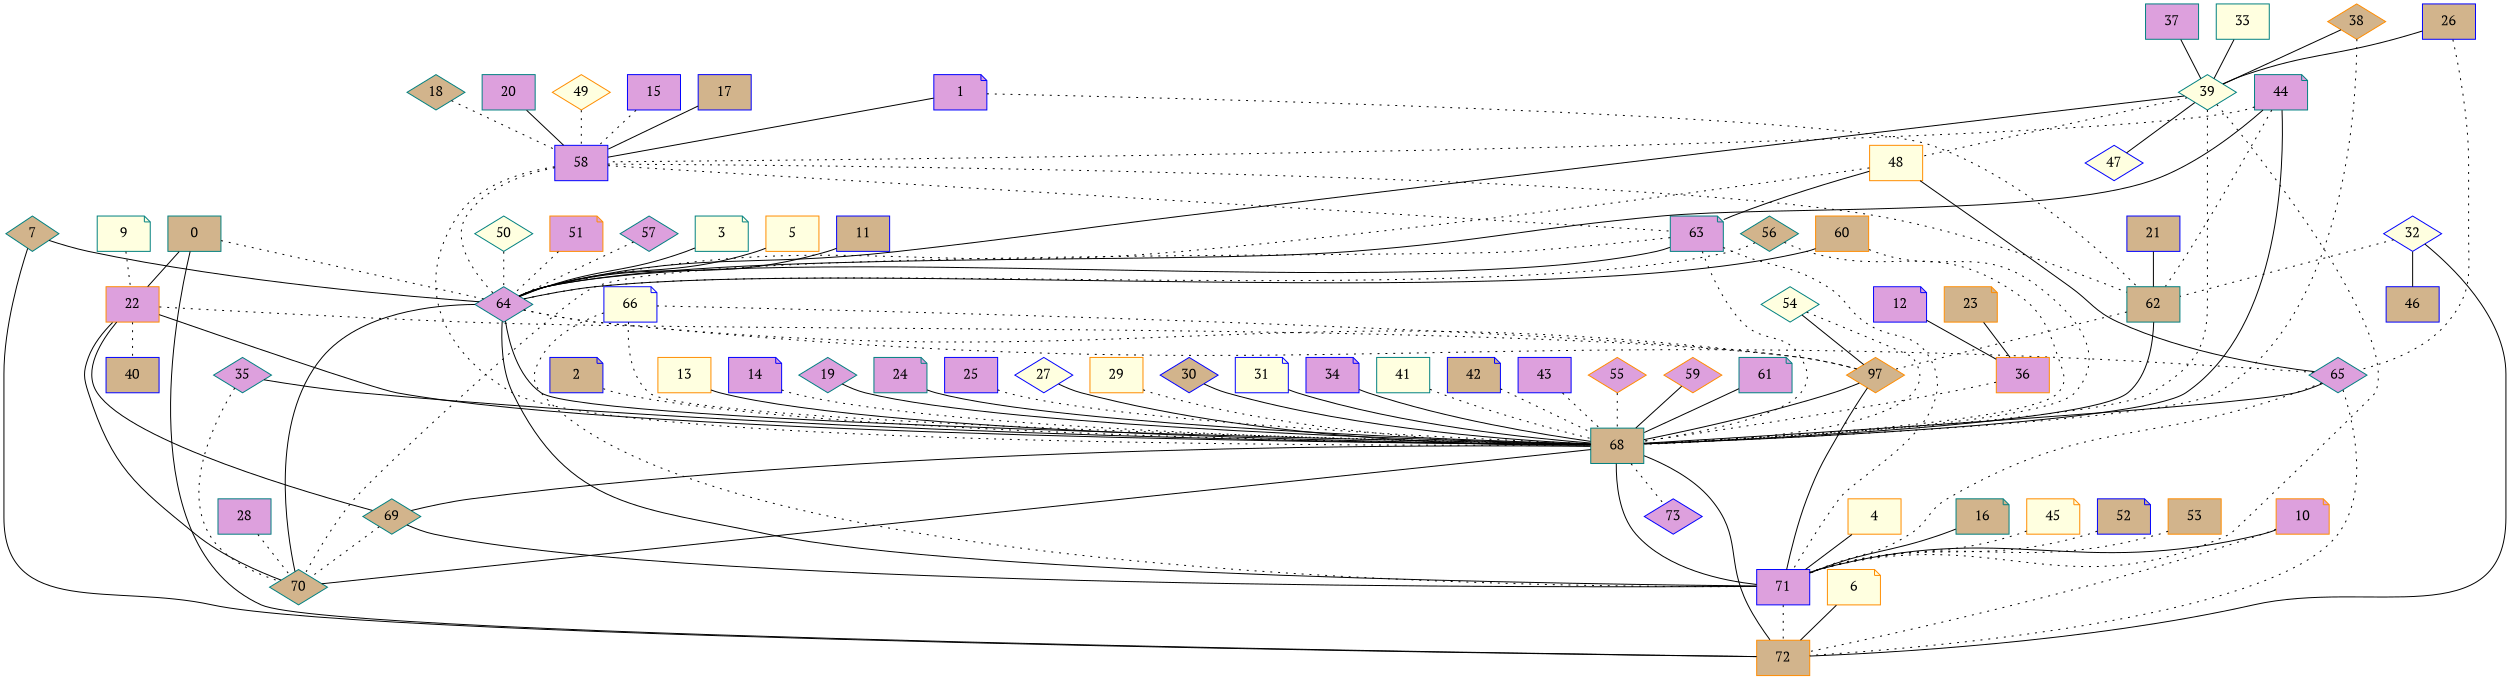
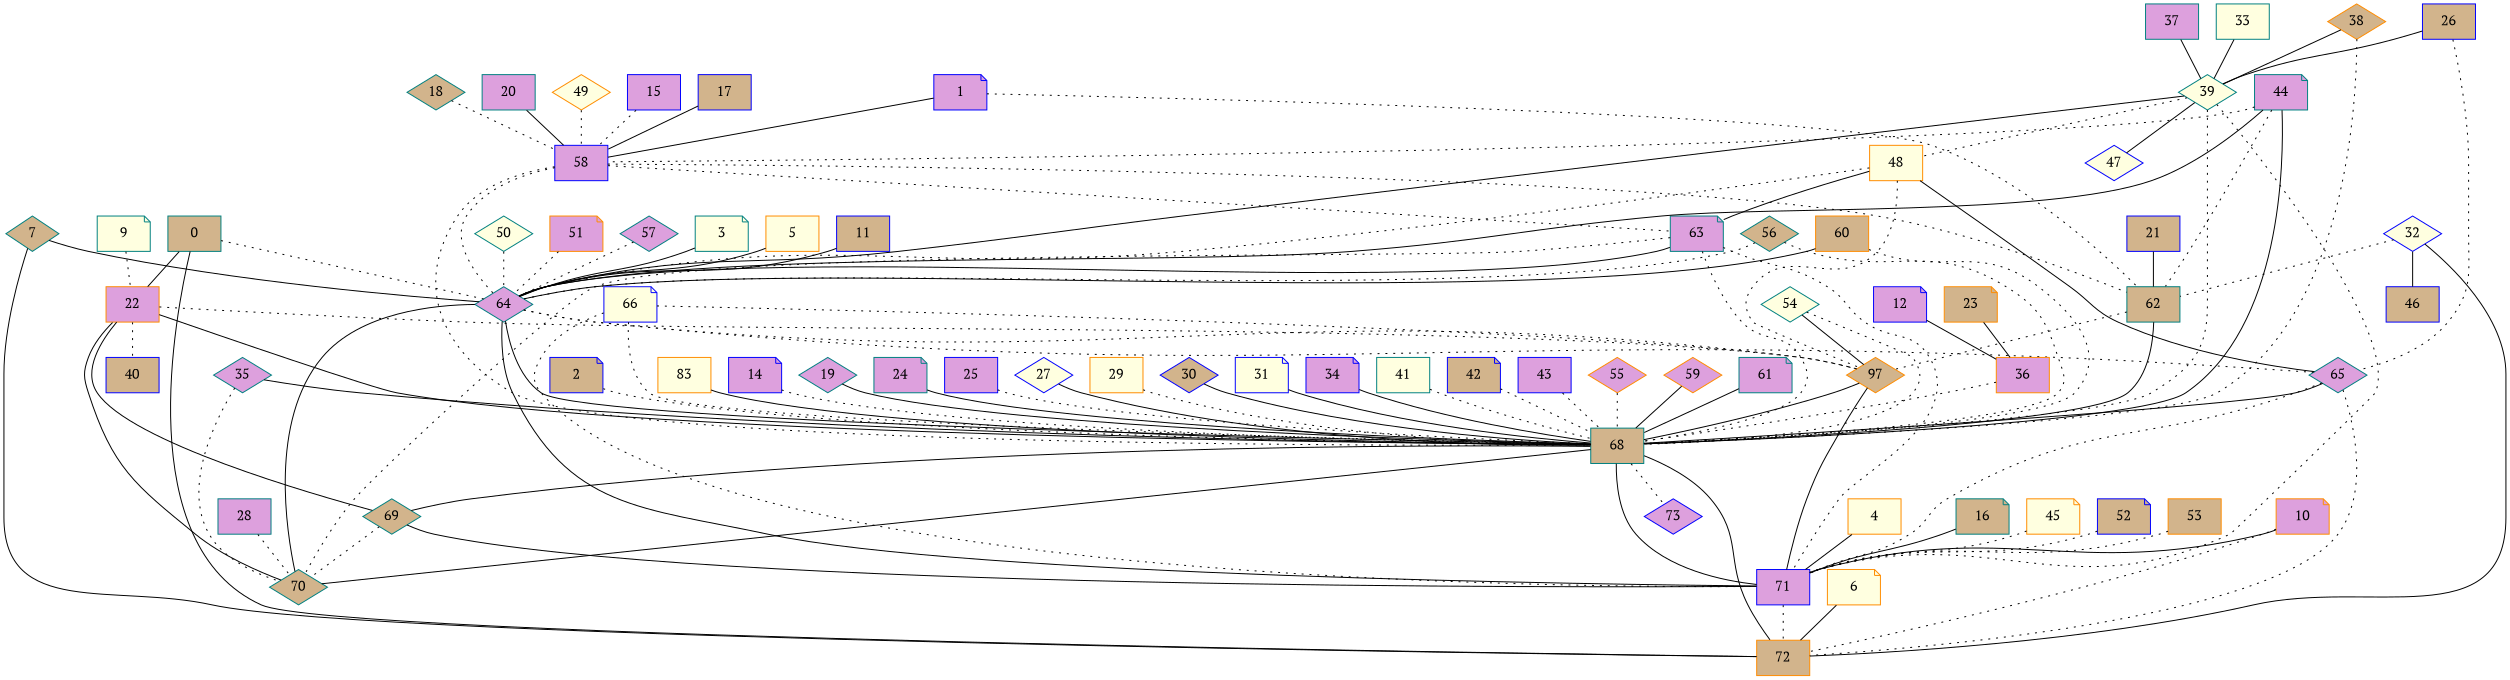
none -> (1767, 274)
(684, 375) -> (684, 375)
